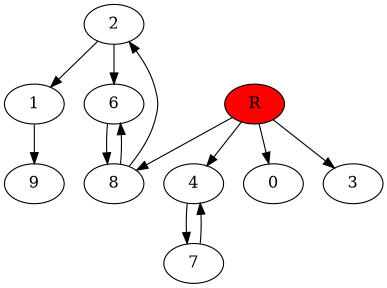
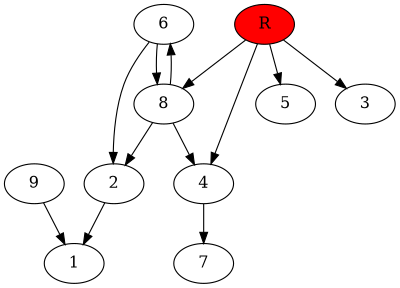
(114, 59) -> (121, 94)
(34, 138) -> (52, 219)
(273, 184) -> (286, 104)
(201, 229) -> (181, 139)
